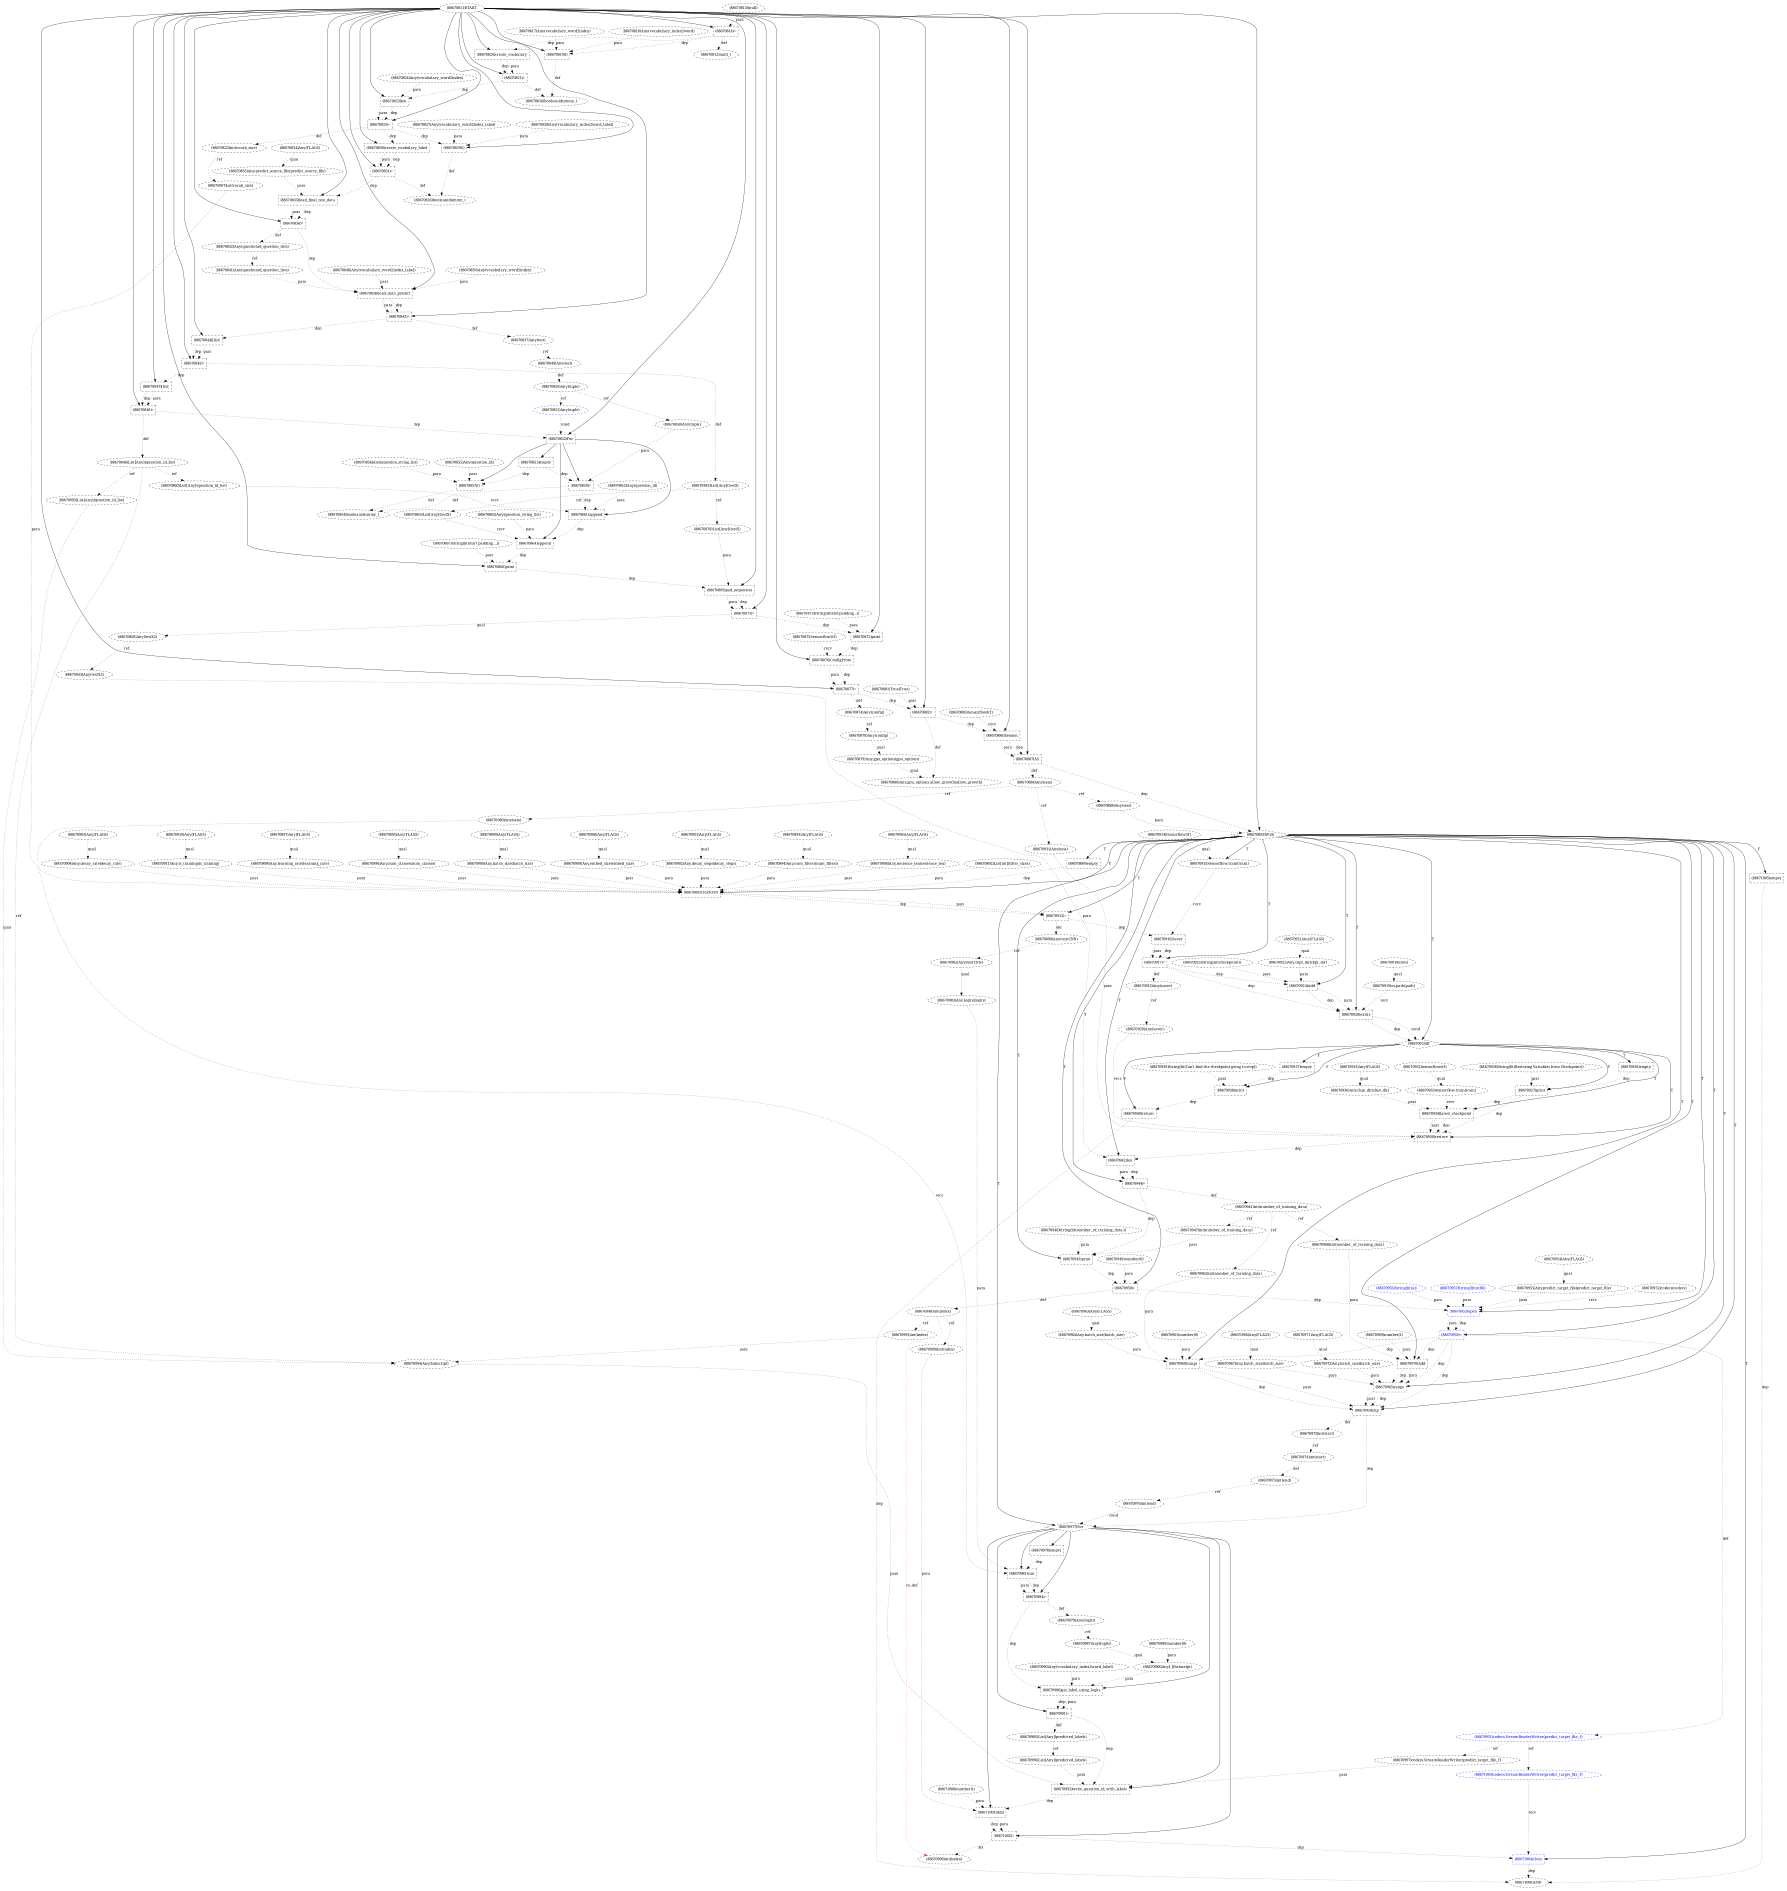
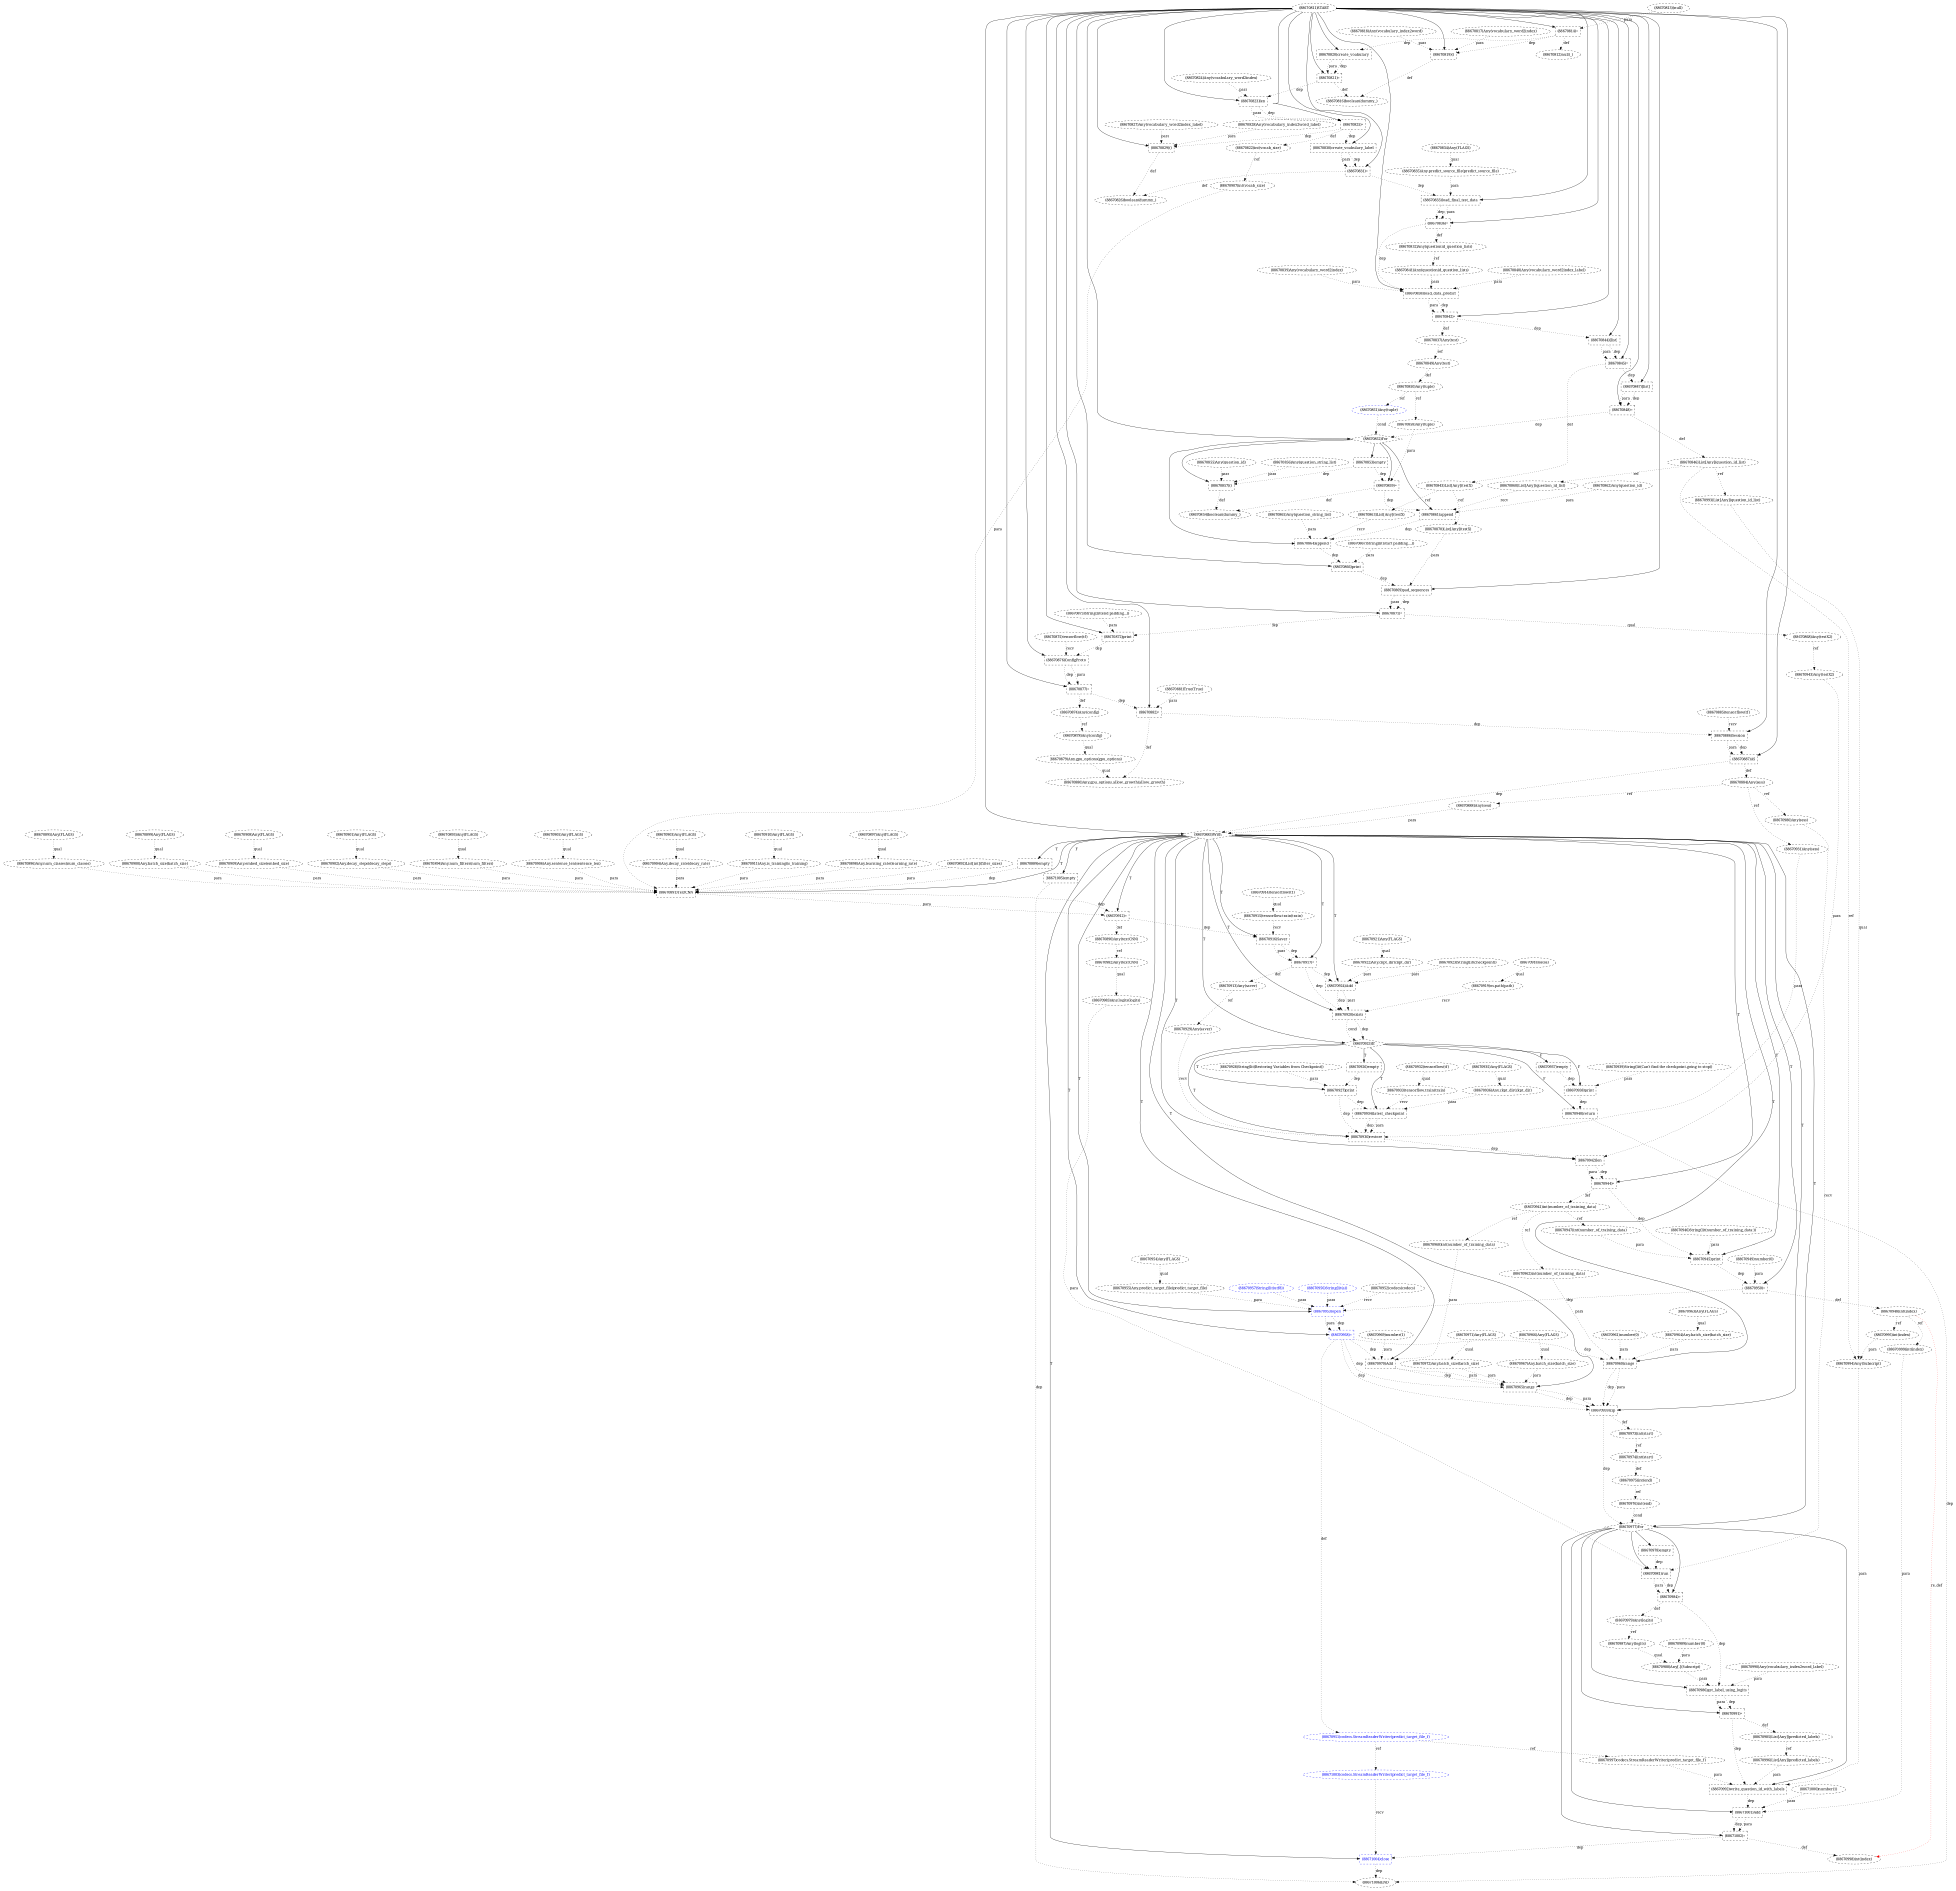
(561, 439) -> (1376, 439)
(1242, 848) -> (1220, 894)
